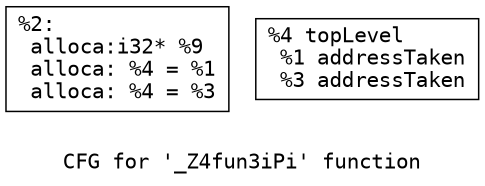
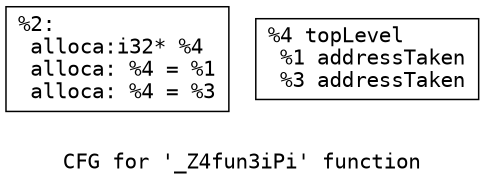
(111, 47) -> (111, 47)
